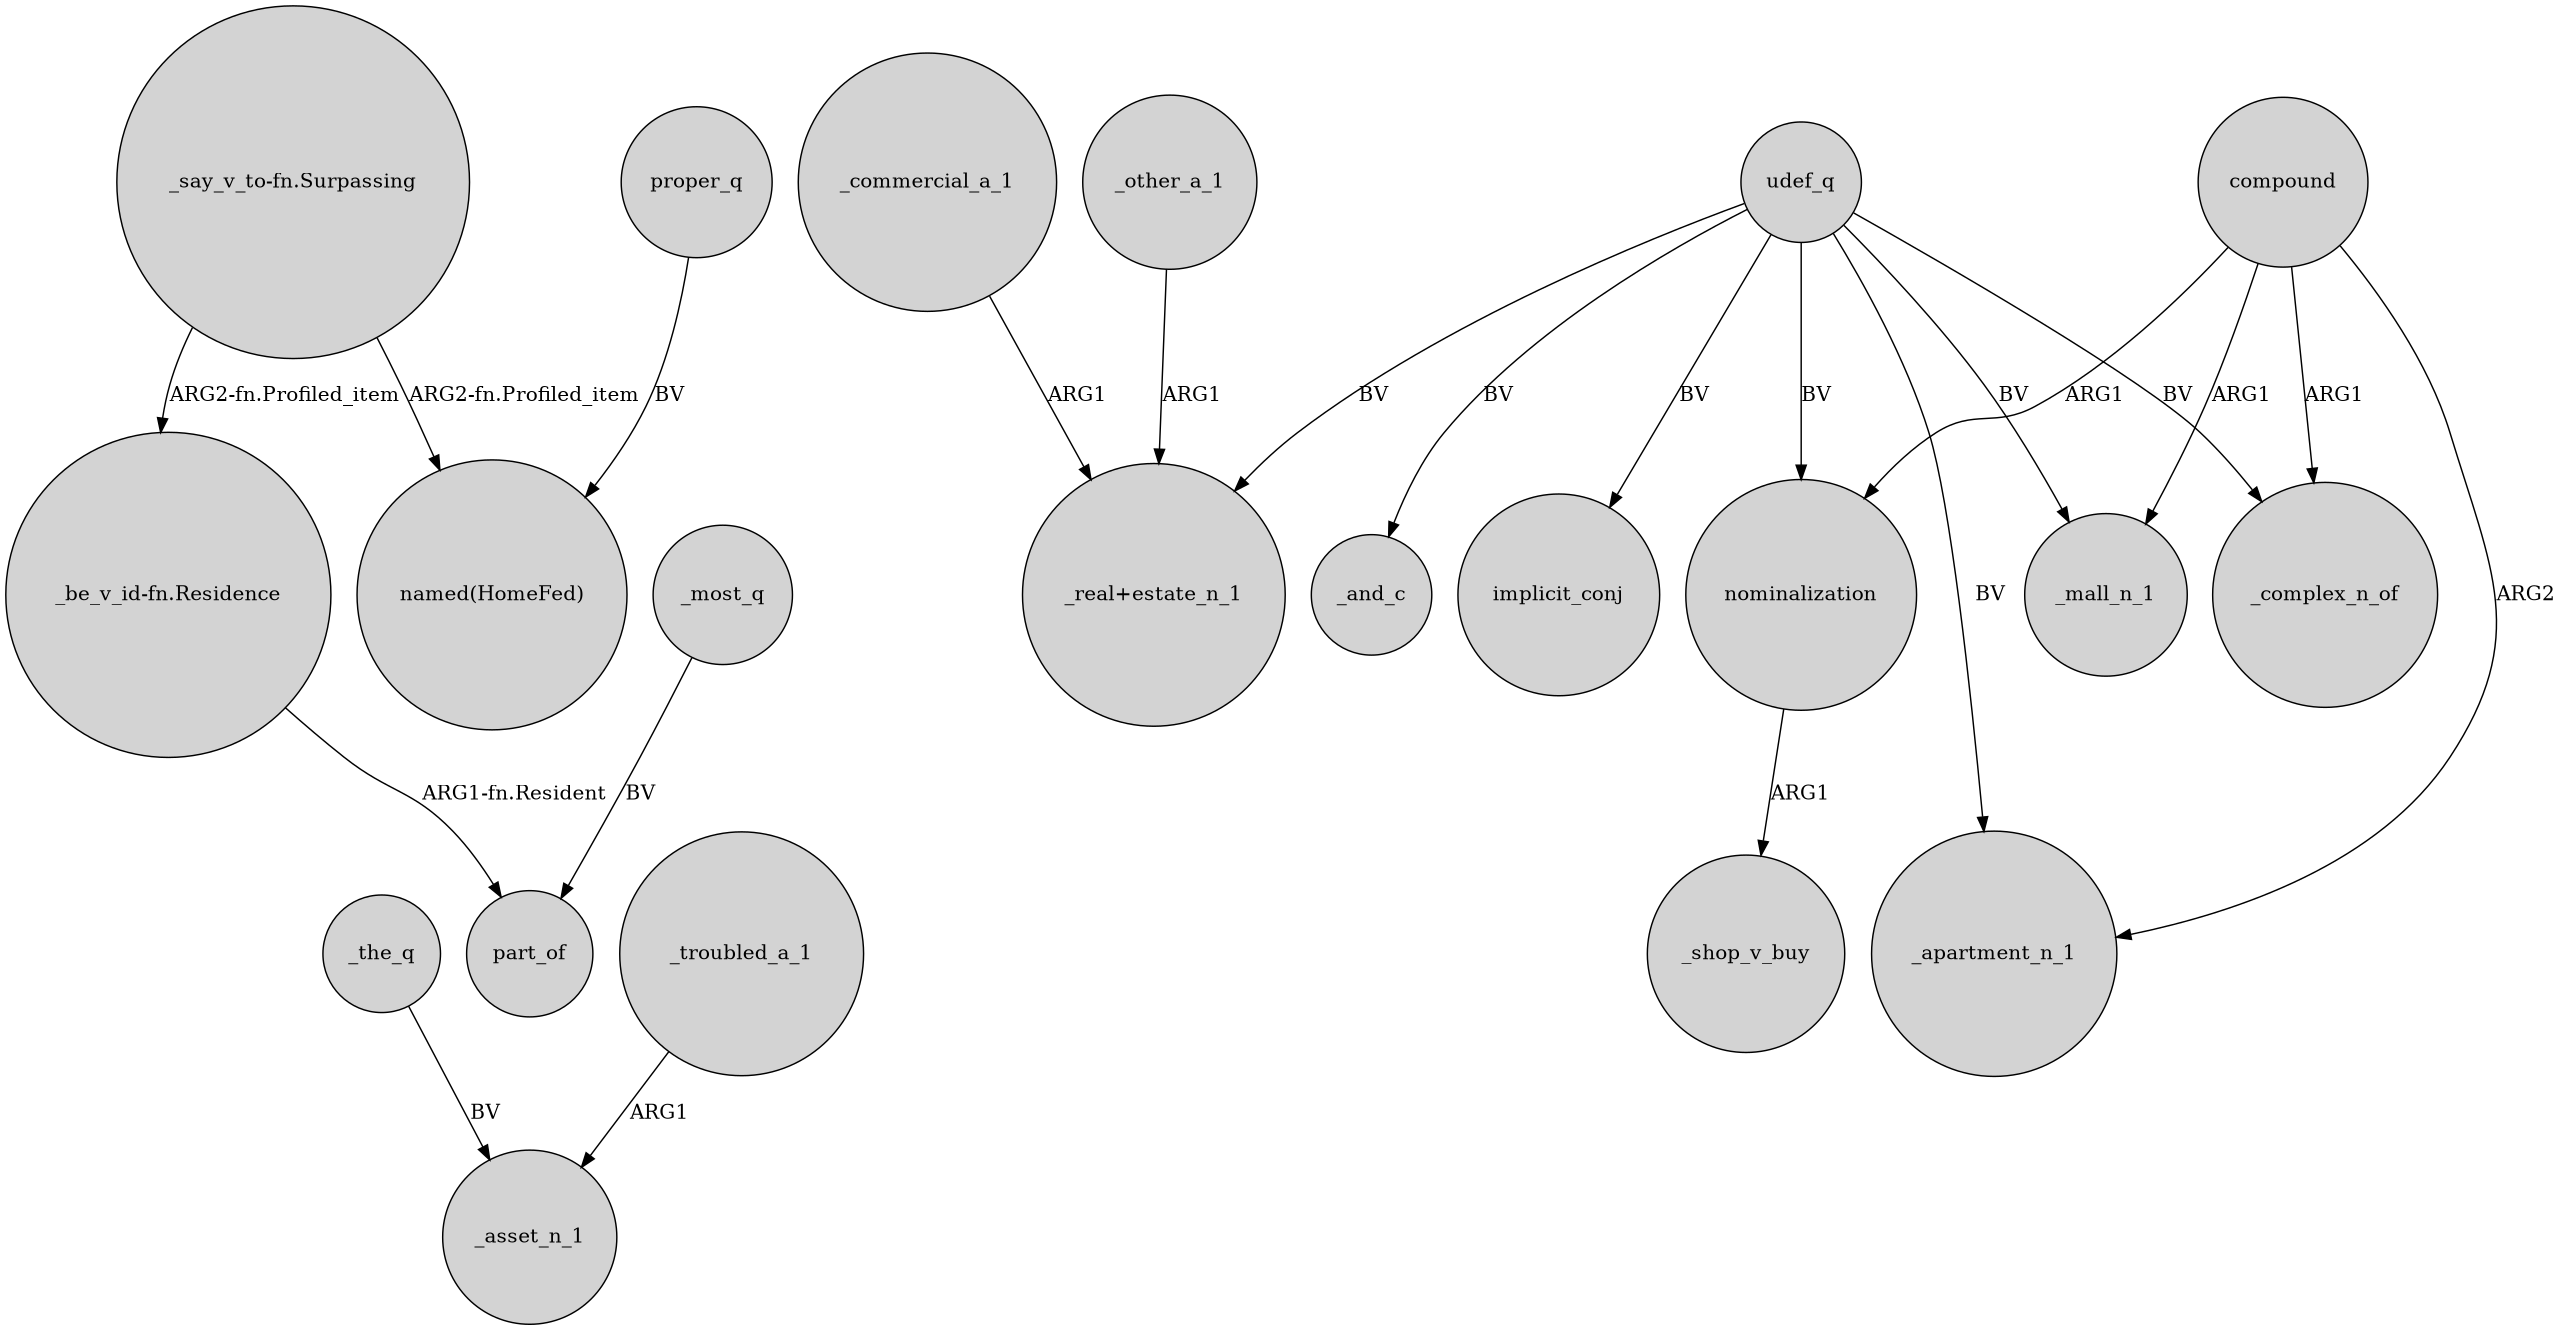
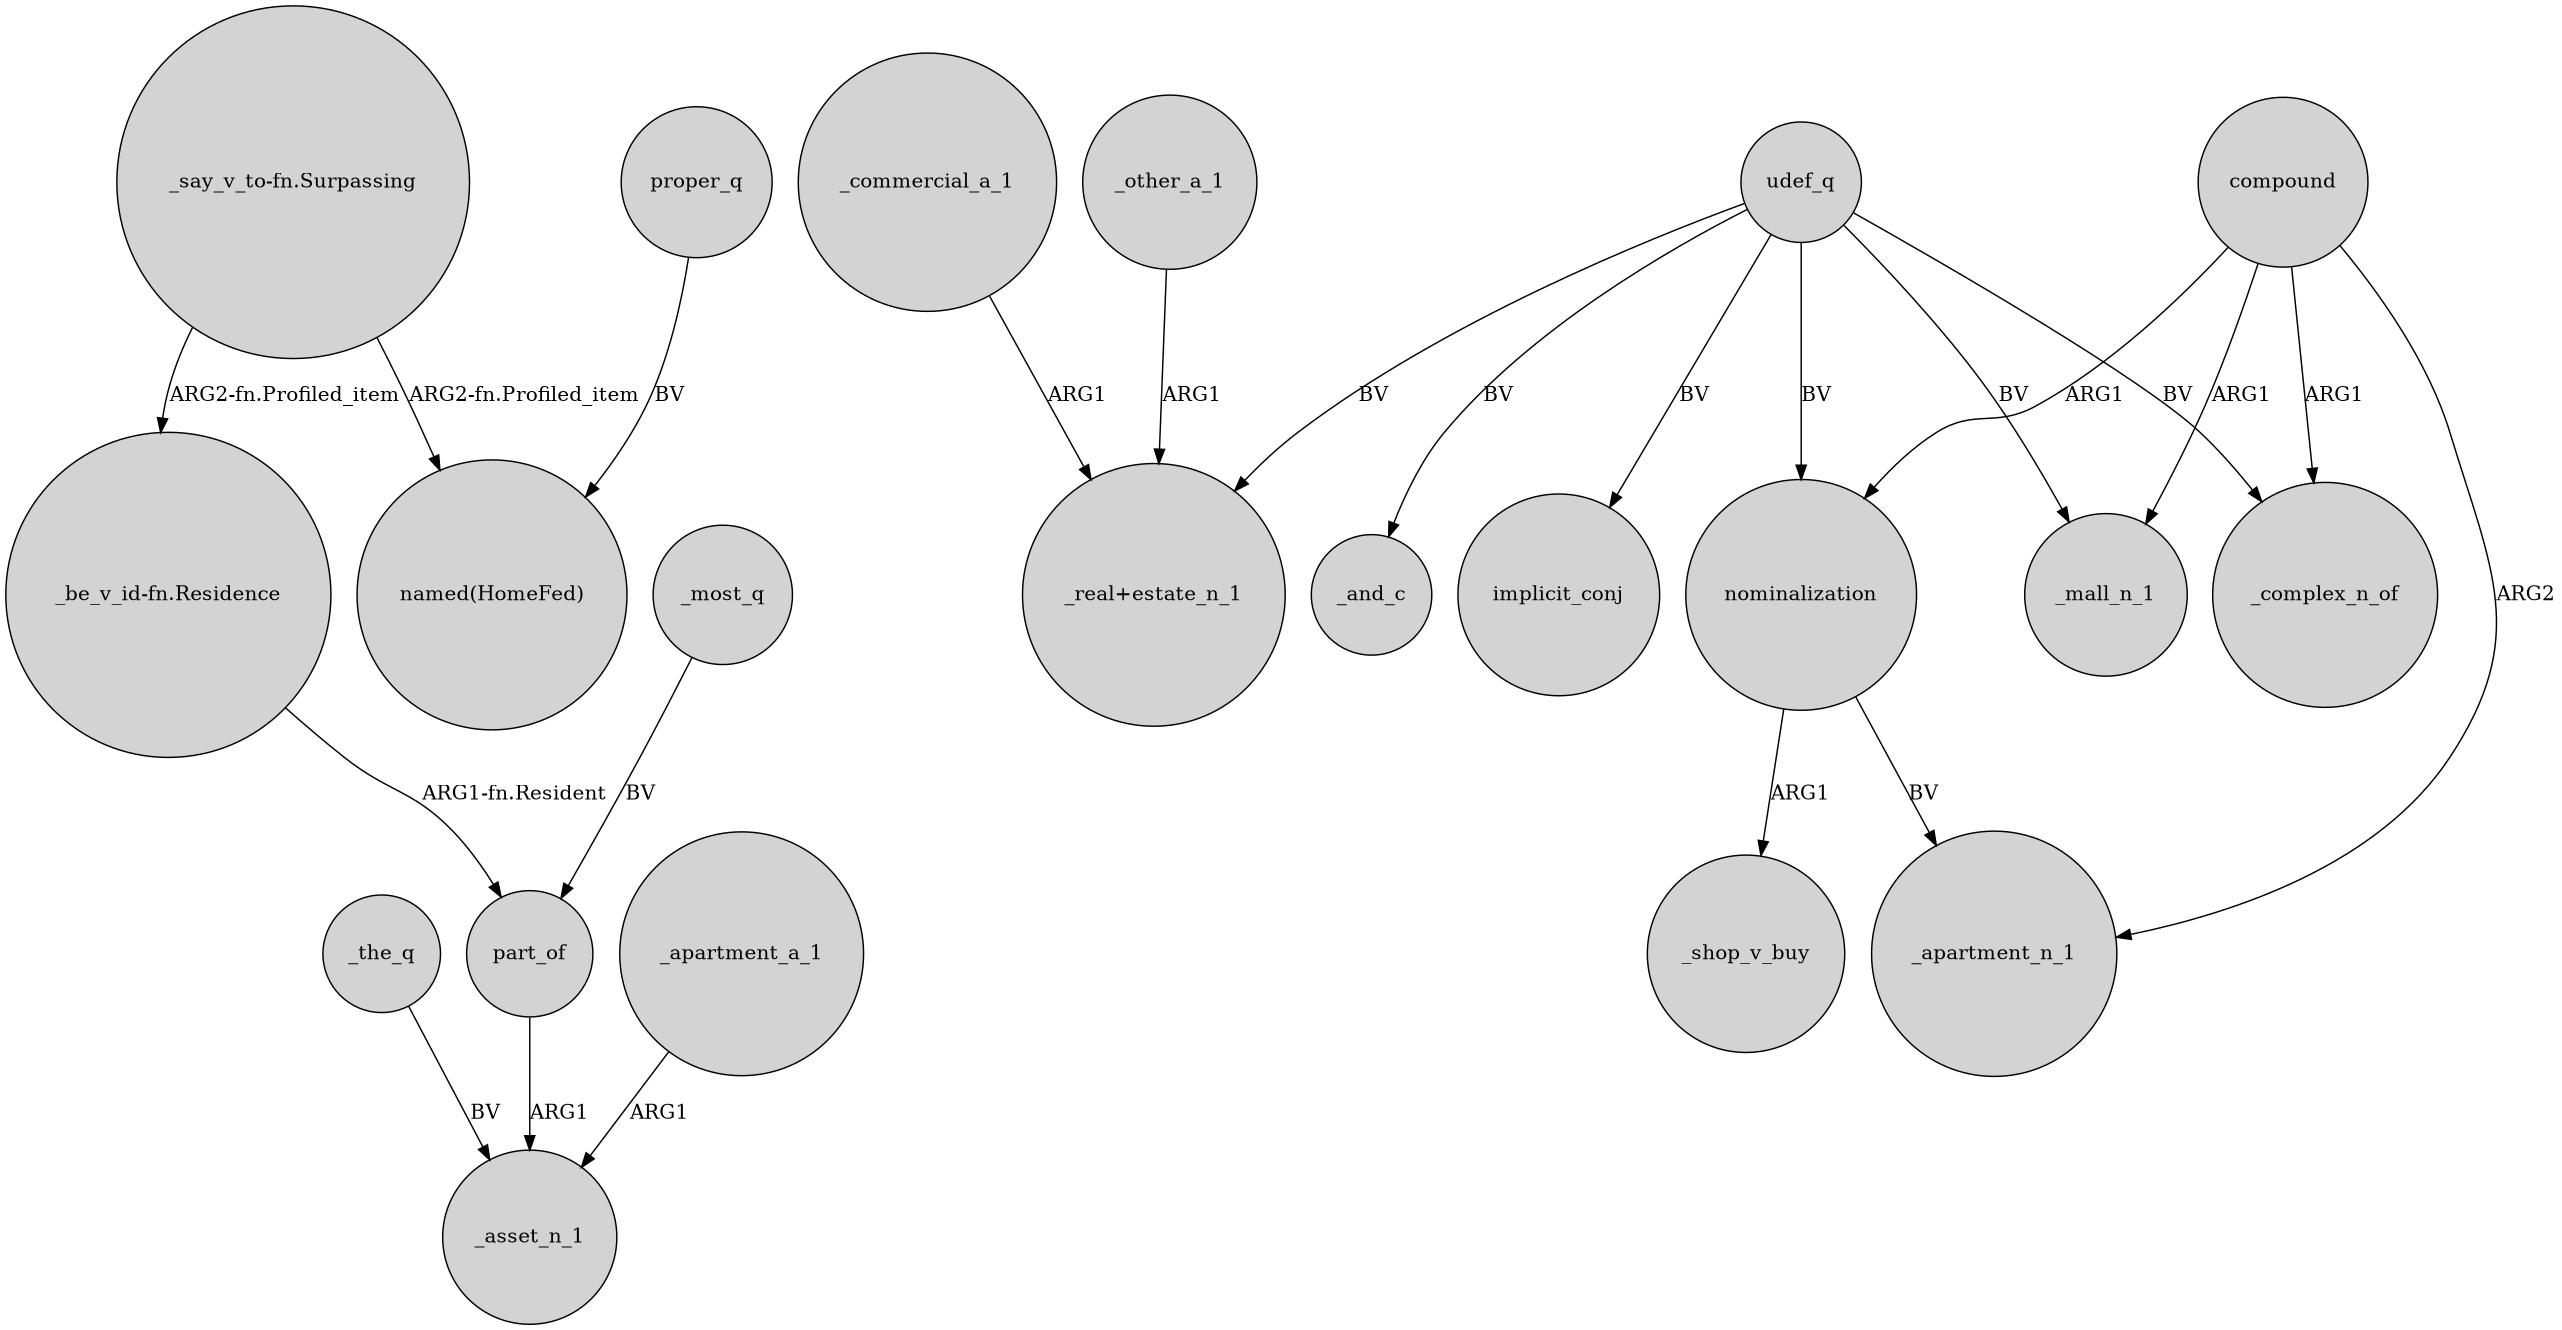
(1946, 514) -> (1892, 765)
(742, 954) -> (742, 954)
none -> (530, 1076)
